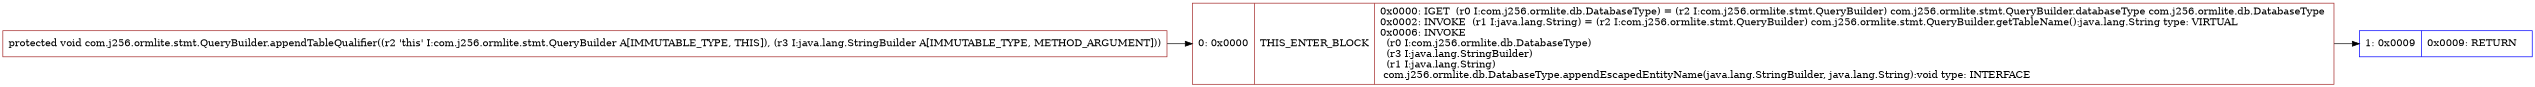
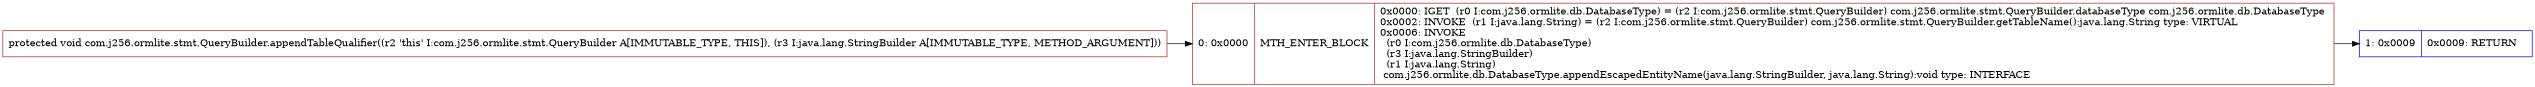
(1314, 43) -> (1314, 43)
